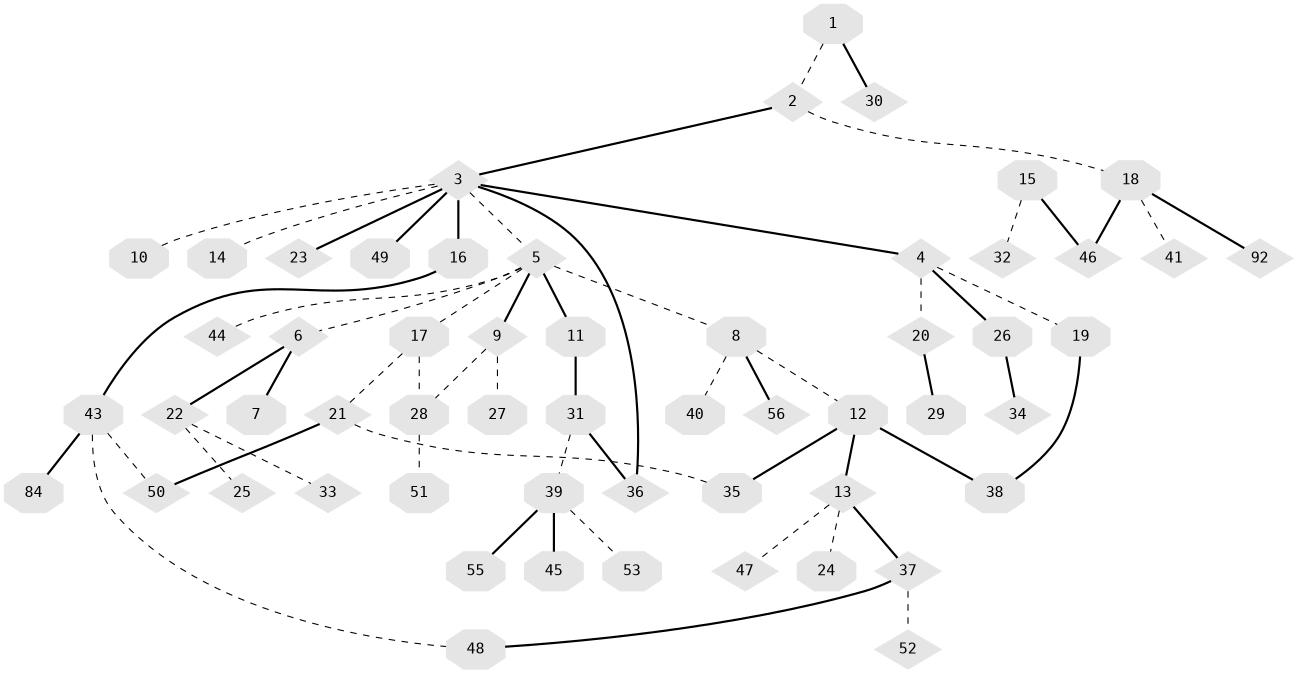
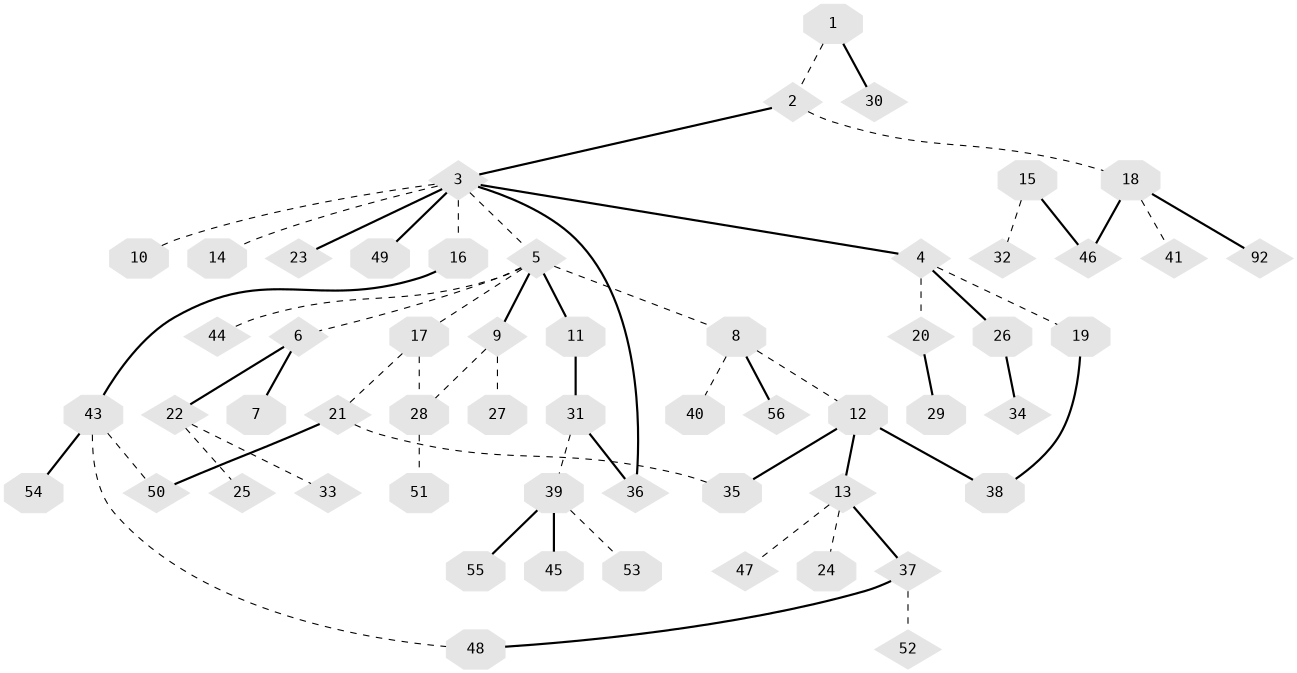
(458, 220) -> (458, 220)
(34, 493) -> (34, 493)
